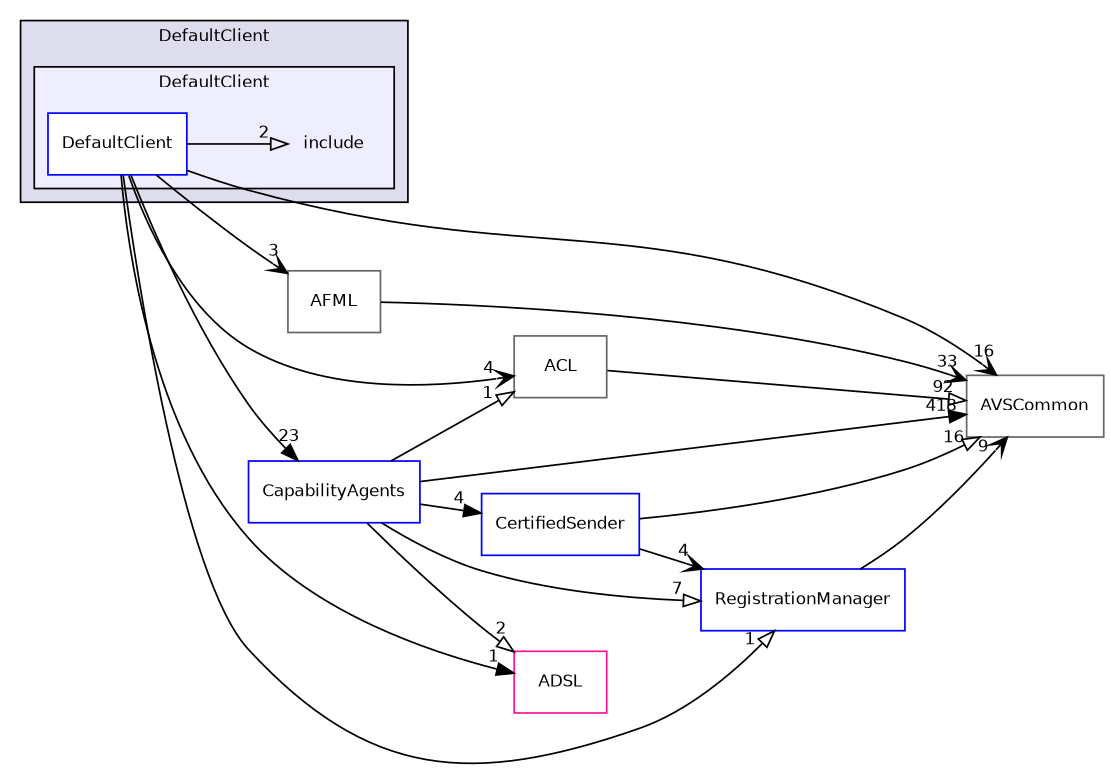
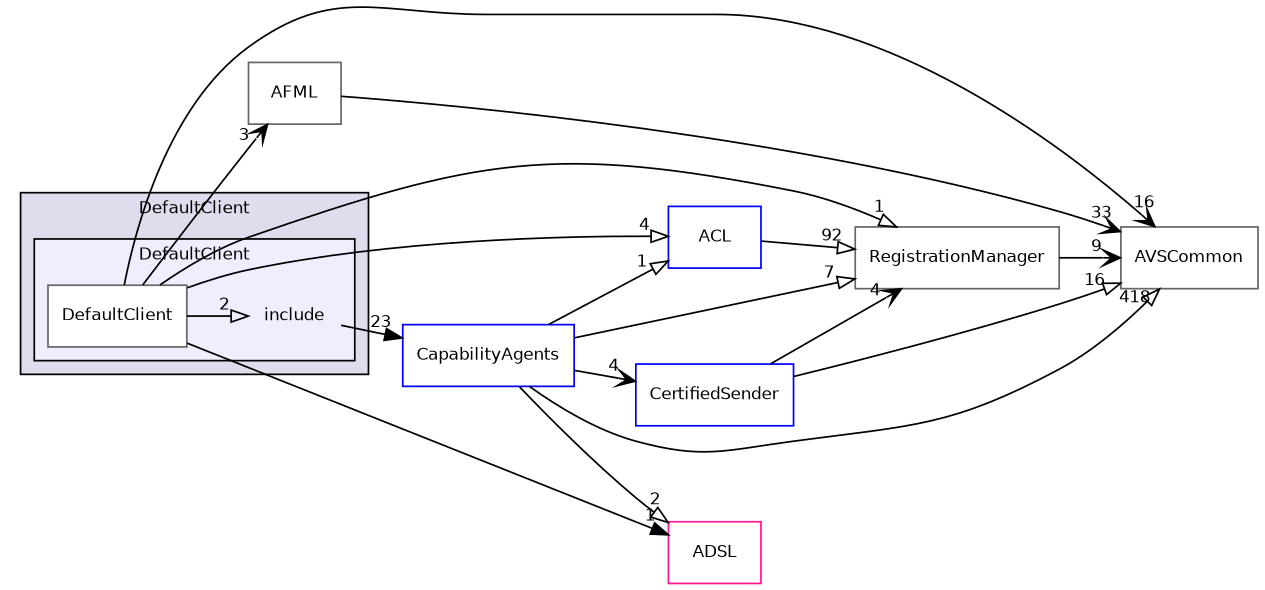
(117, 144) -> (117, 316)
(197, 319) -> (363, 330)
(267, 357) -> (417, 246)
(560, 367) -> (715, 237)
(778, 385) -> (799, 244)
(684, 449) -> (848, 434)
(442, 507) -> (596, 374)
(803, 600) -> (957, 258)
